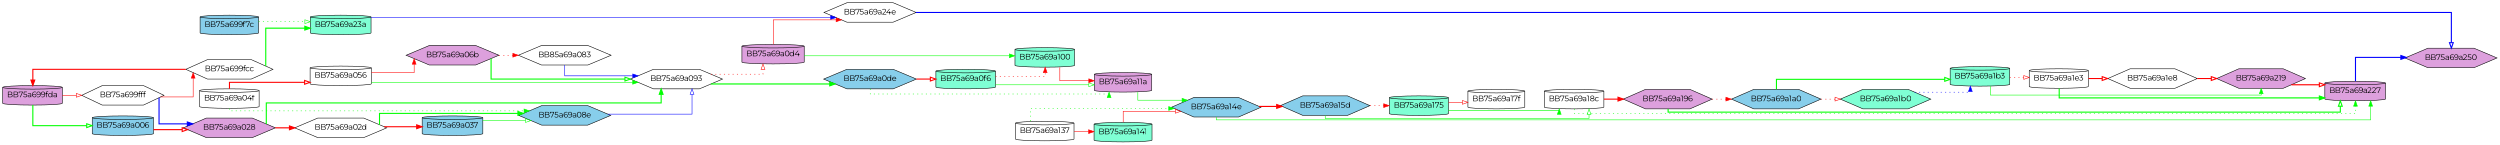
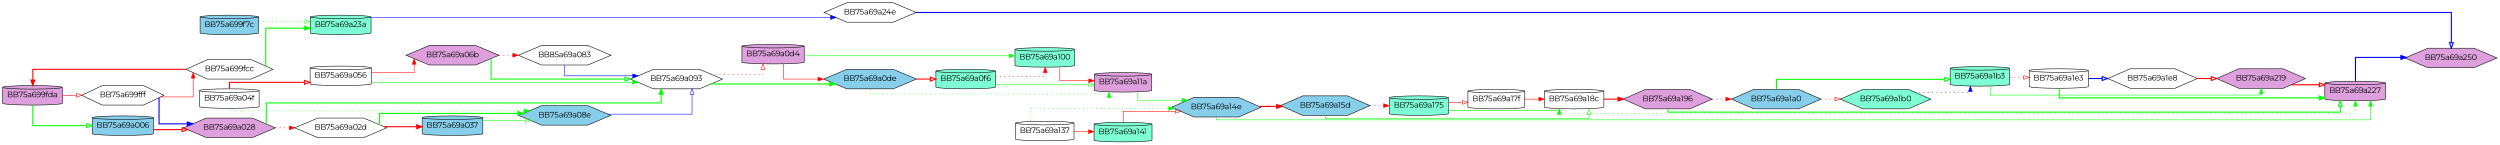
(773, 22) -> (793, 79)
(2095, 79) -> (2095, 79)
none -> (1532, 99)
(282, 128) -> (282, 128)
